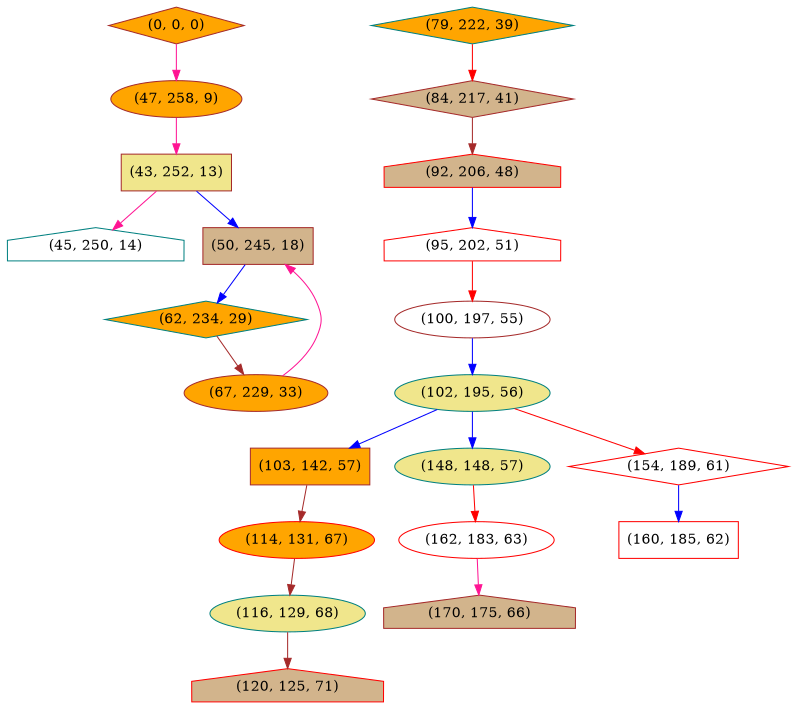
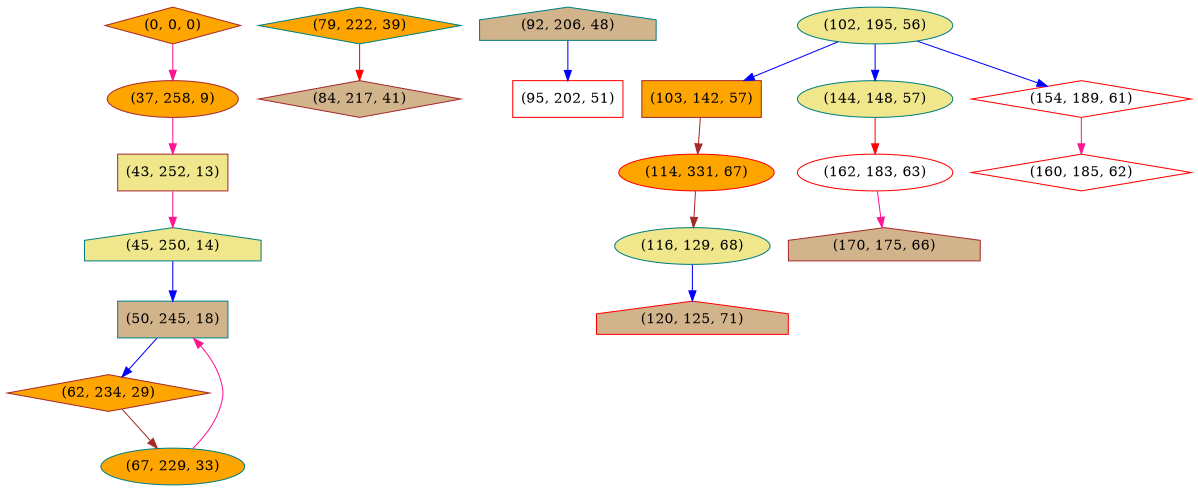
(176, 99) -> (173, 99)
(472, 131) -> none
(472, 173) -> (568, 26)
(213, 206) -> (173, 276)
(96, 246) -> (173, 246)
(258, 246) -> (173, 320)
(472, 246) -> (568, 99)
(206, 320) -> (108, 393)
(472, 320) -> none
(256, 393) -> (173, 467)
(575, 429) -> (977, 62)
(472, 467) -> (875, 99)
(679, 498) -> (1081, 131)
(297, 540) -> (696, 173)
(679, 540) -> (1081, 173)
(288, 645) -> (692, 278)
